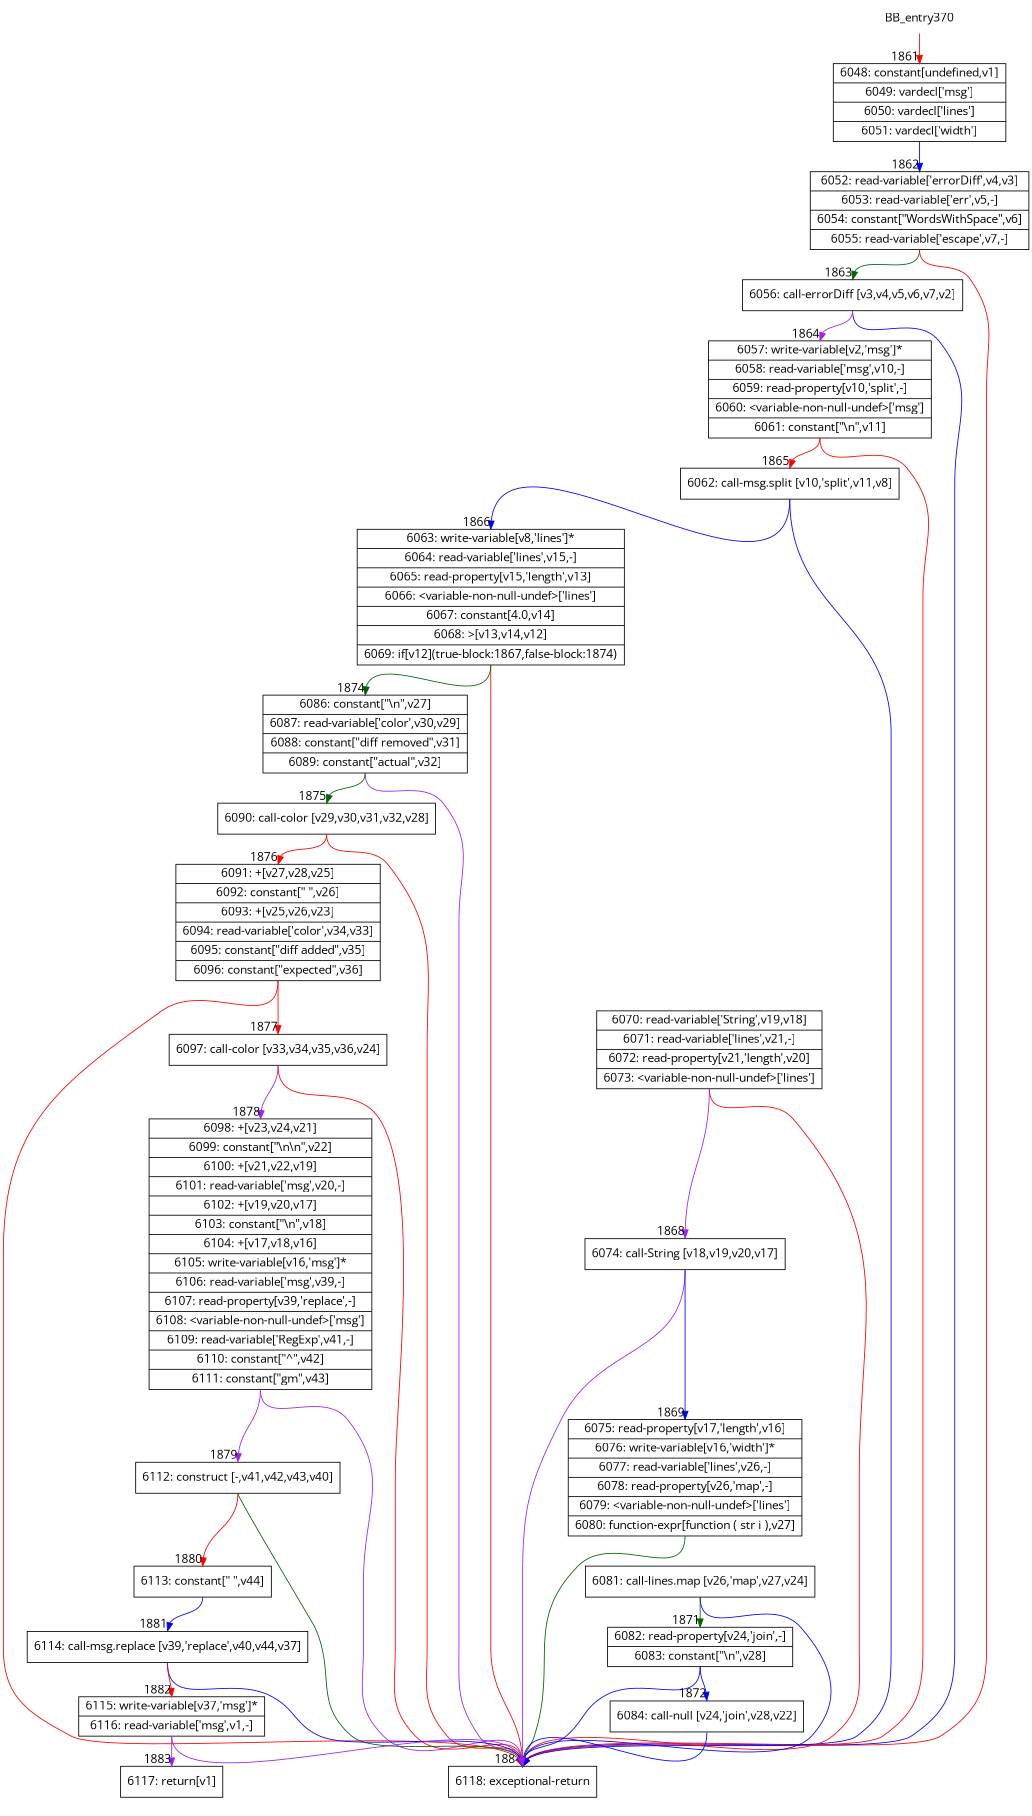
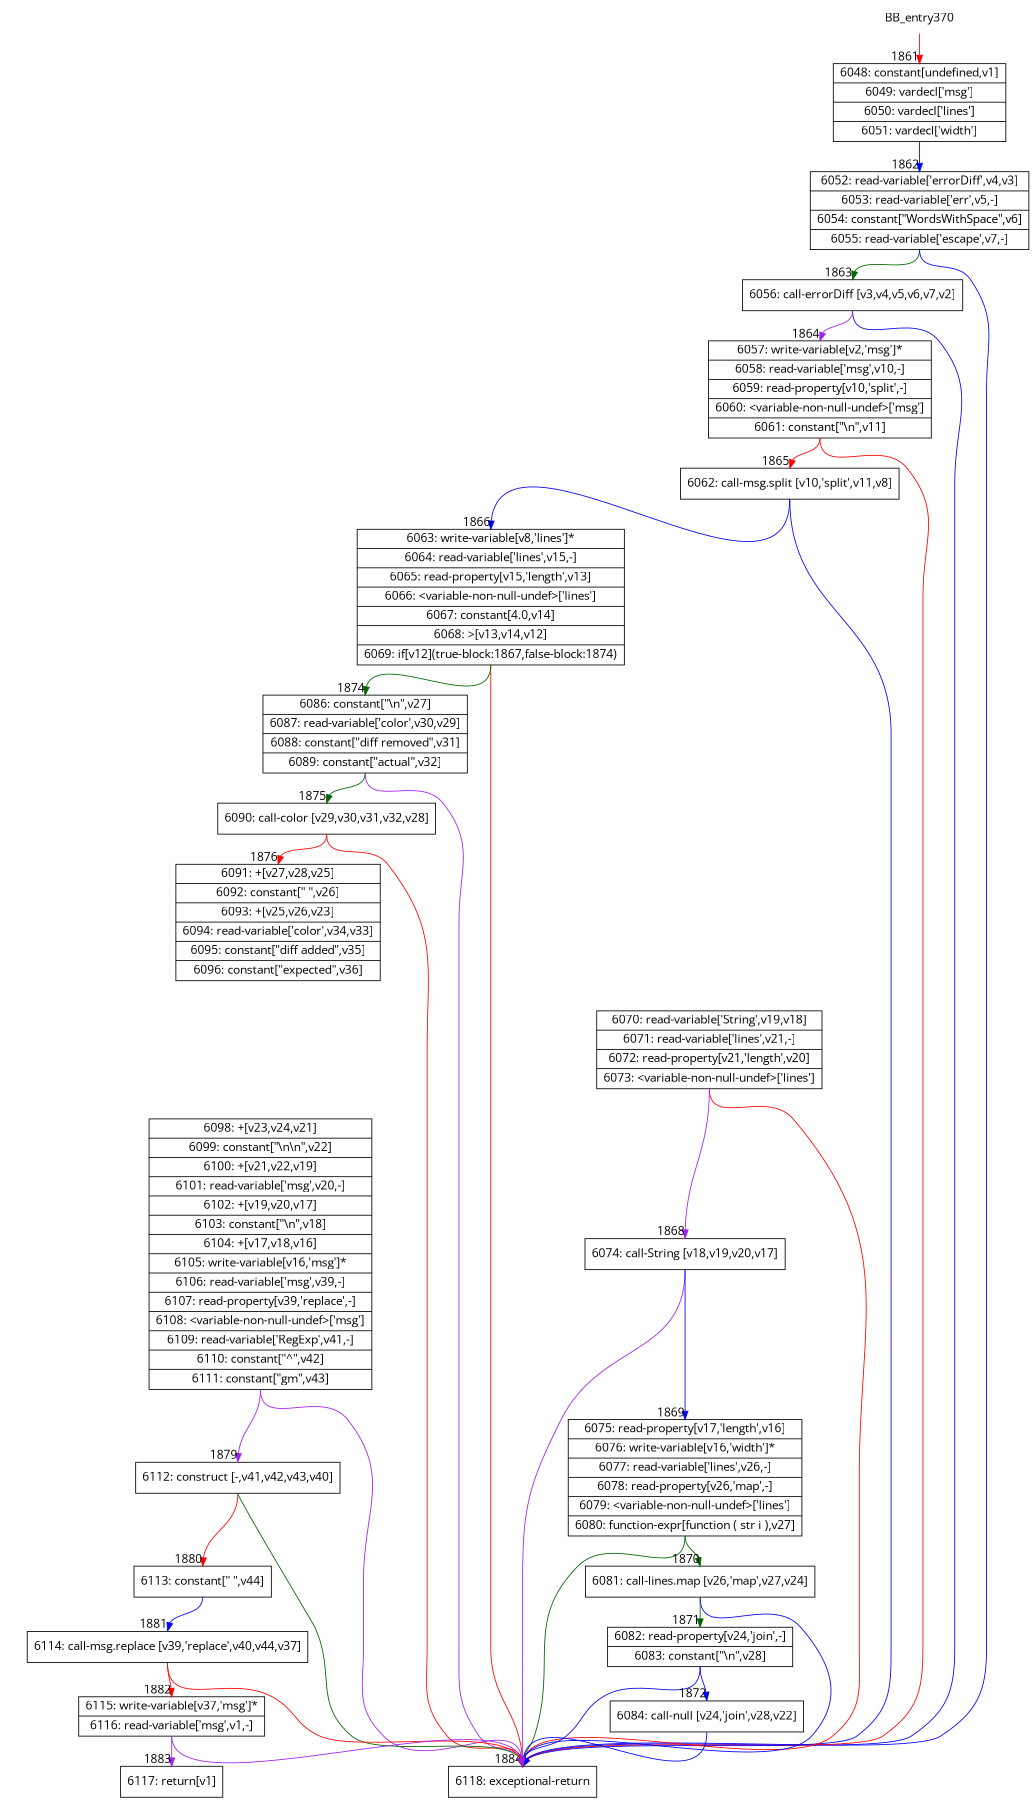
(278, 1050) -> none
(987, 1191) -> (987, 1191)
(3, 1516) -> none
none -> (690, 1548)
(320, 1736) -> (330, 1738)
